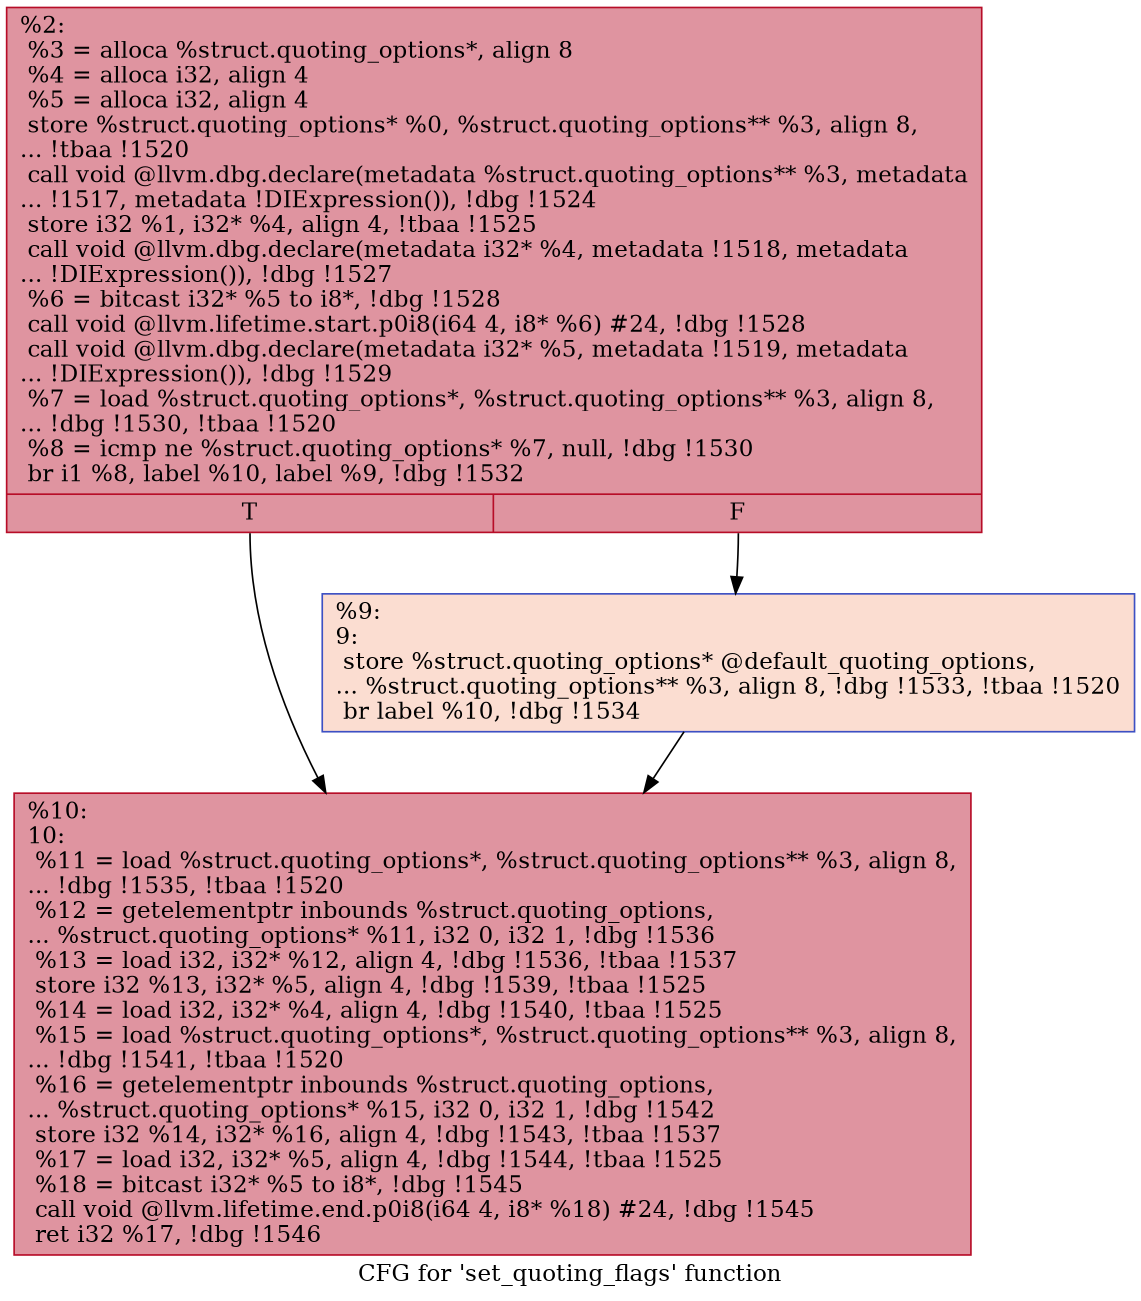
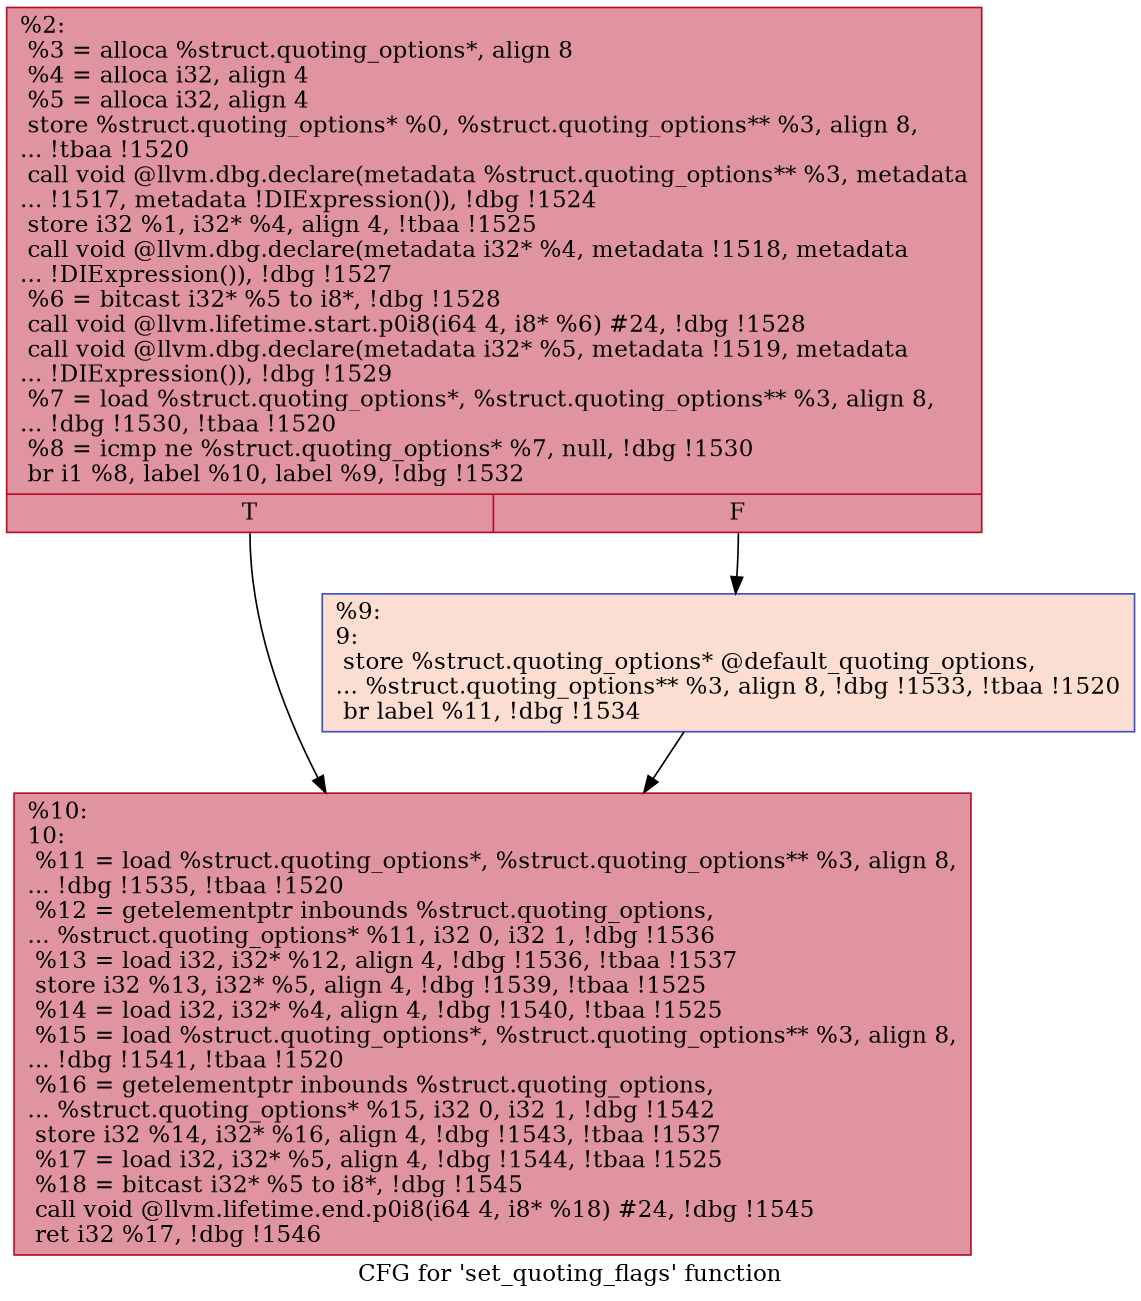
(488, 712) -> (488, 712)
